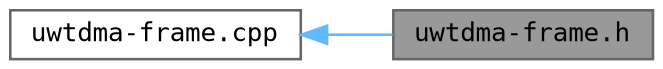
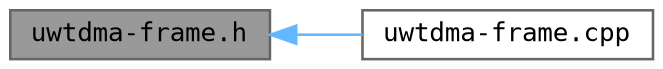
(360, 35) -> (330, 35)
